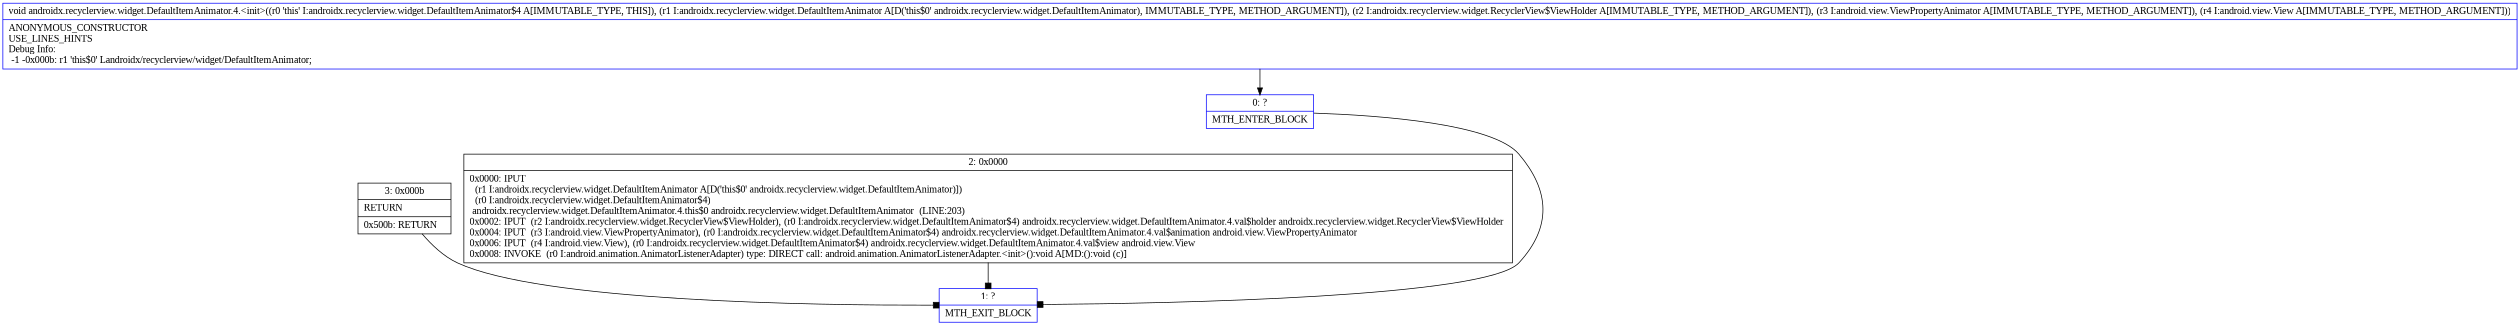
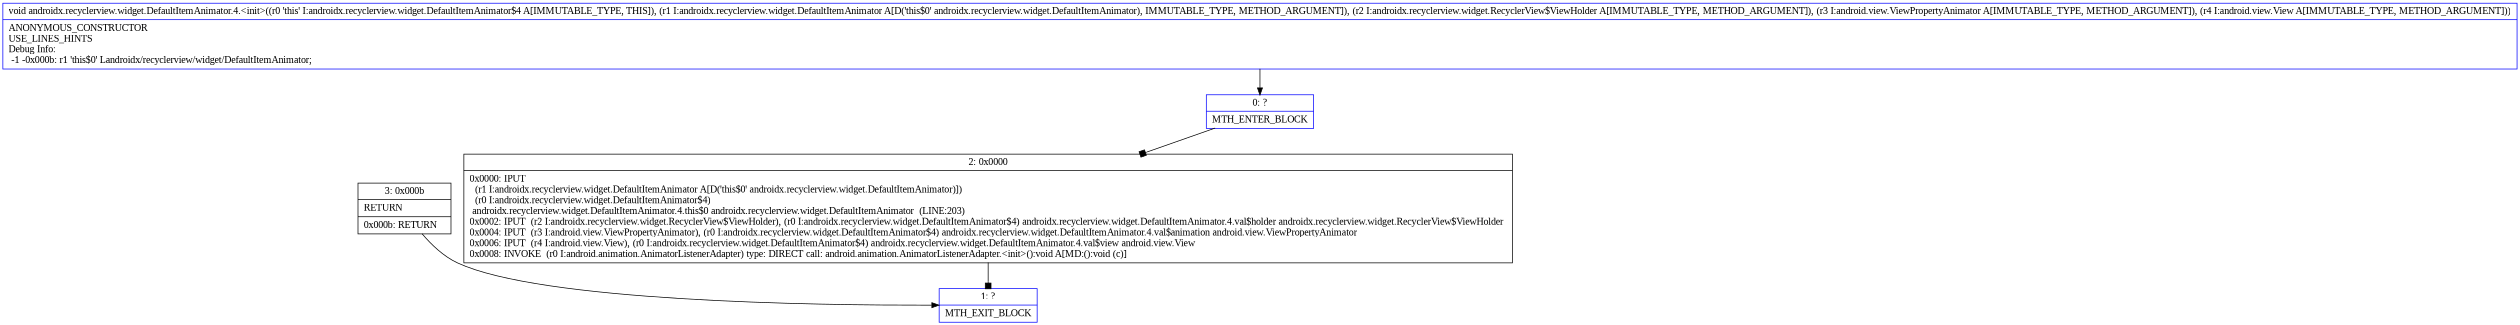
(404, 225) -> (404, 225)
(1450, 284) -> (1181, 140)
(670, 298) -> (670, 298)
